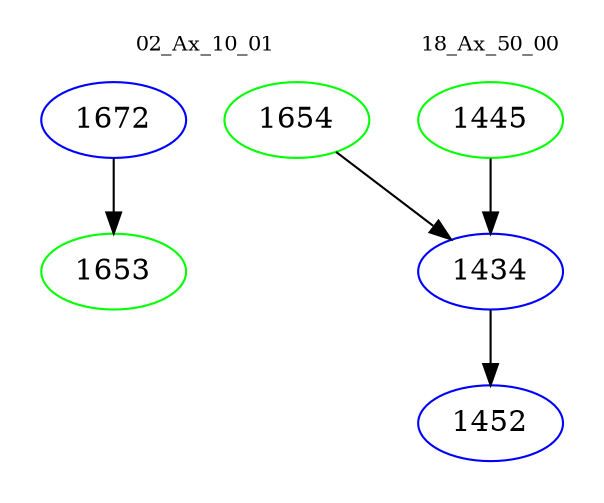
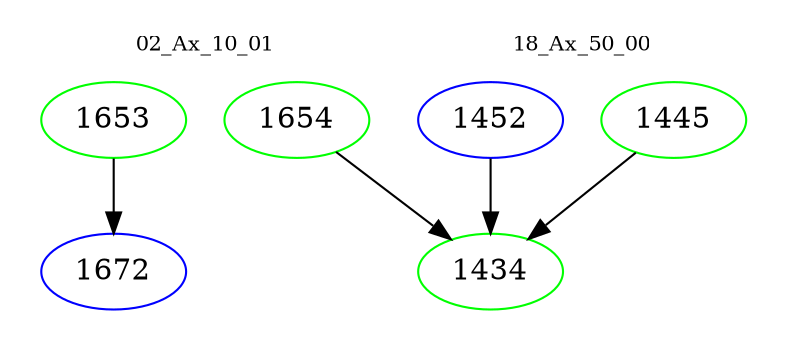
(114, 185) -> (114, 185)
(491, 272) -> (491, 272)
(491, 337) -> (491, 185)
